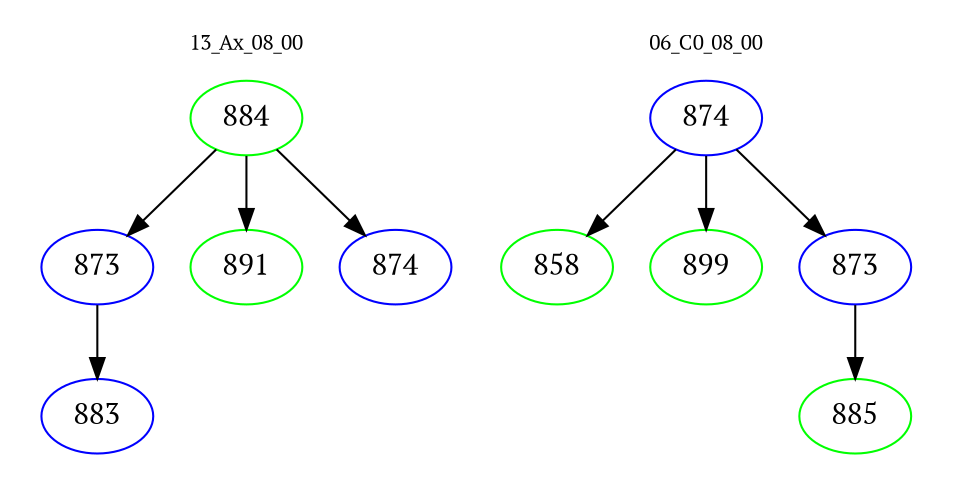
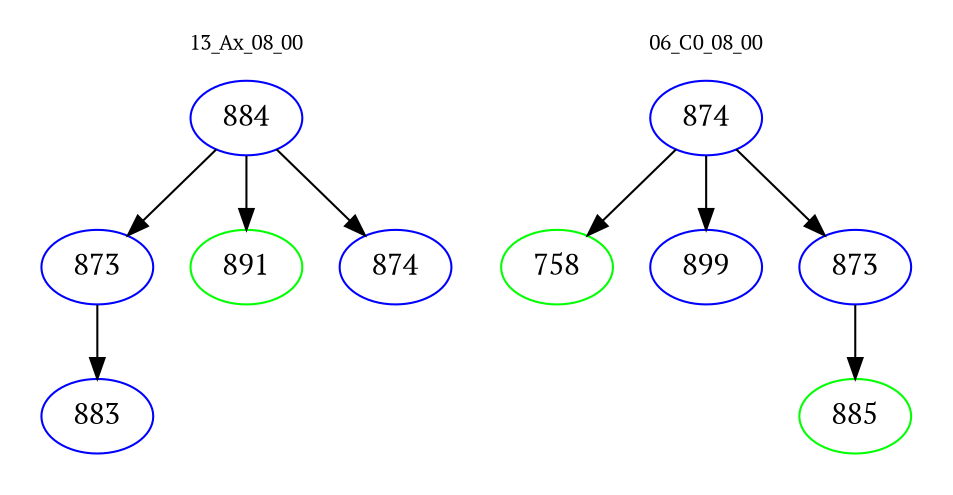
(246, 118) -> (246, 118)
(557, 267) -> (557, 267)
(706, 267) -> (706, 267)
